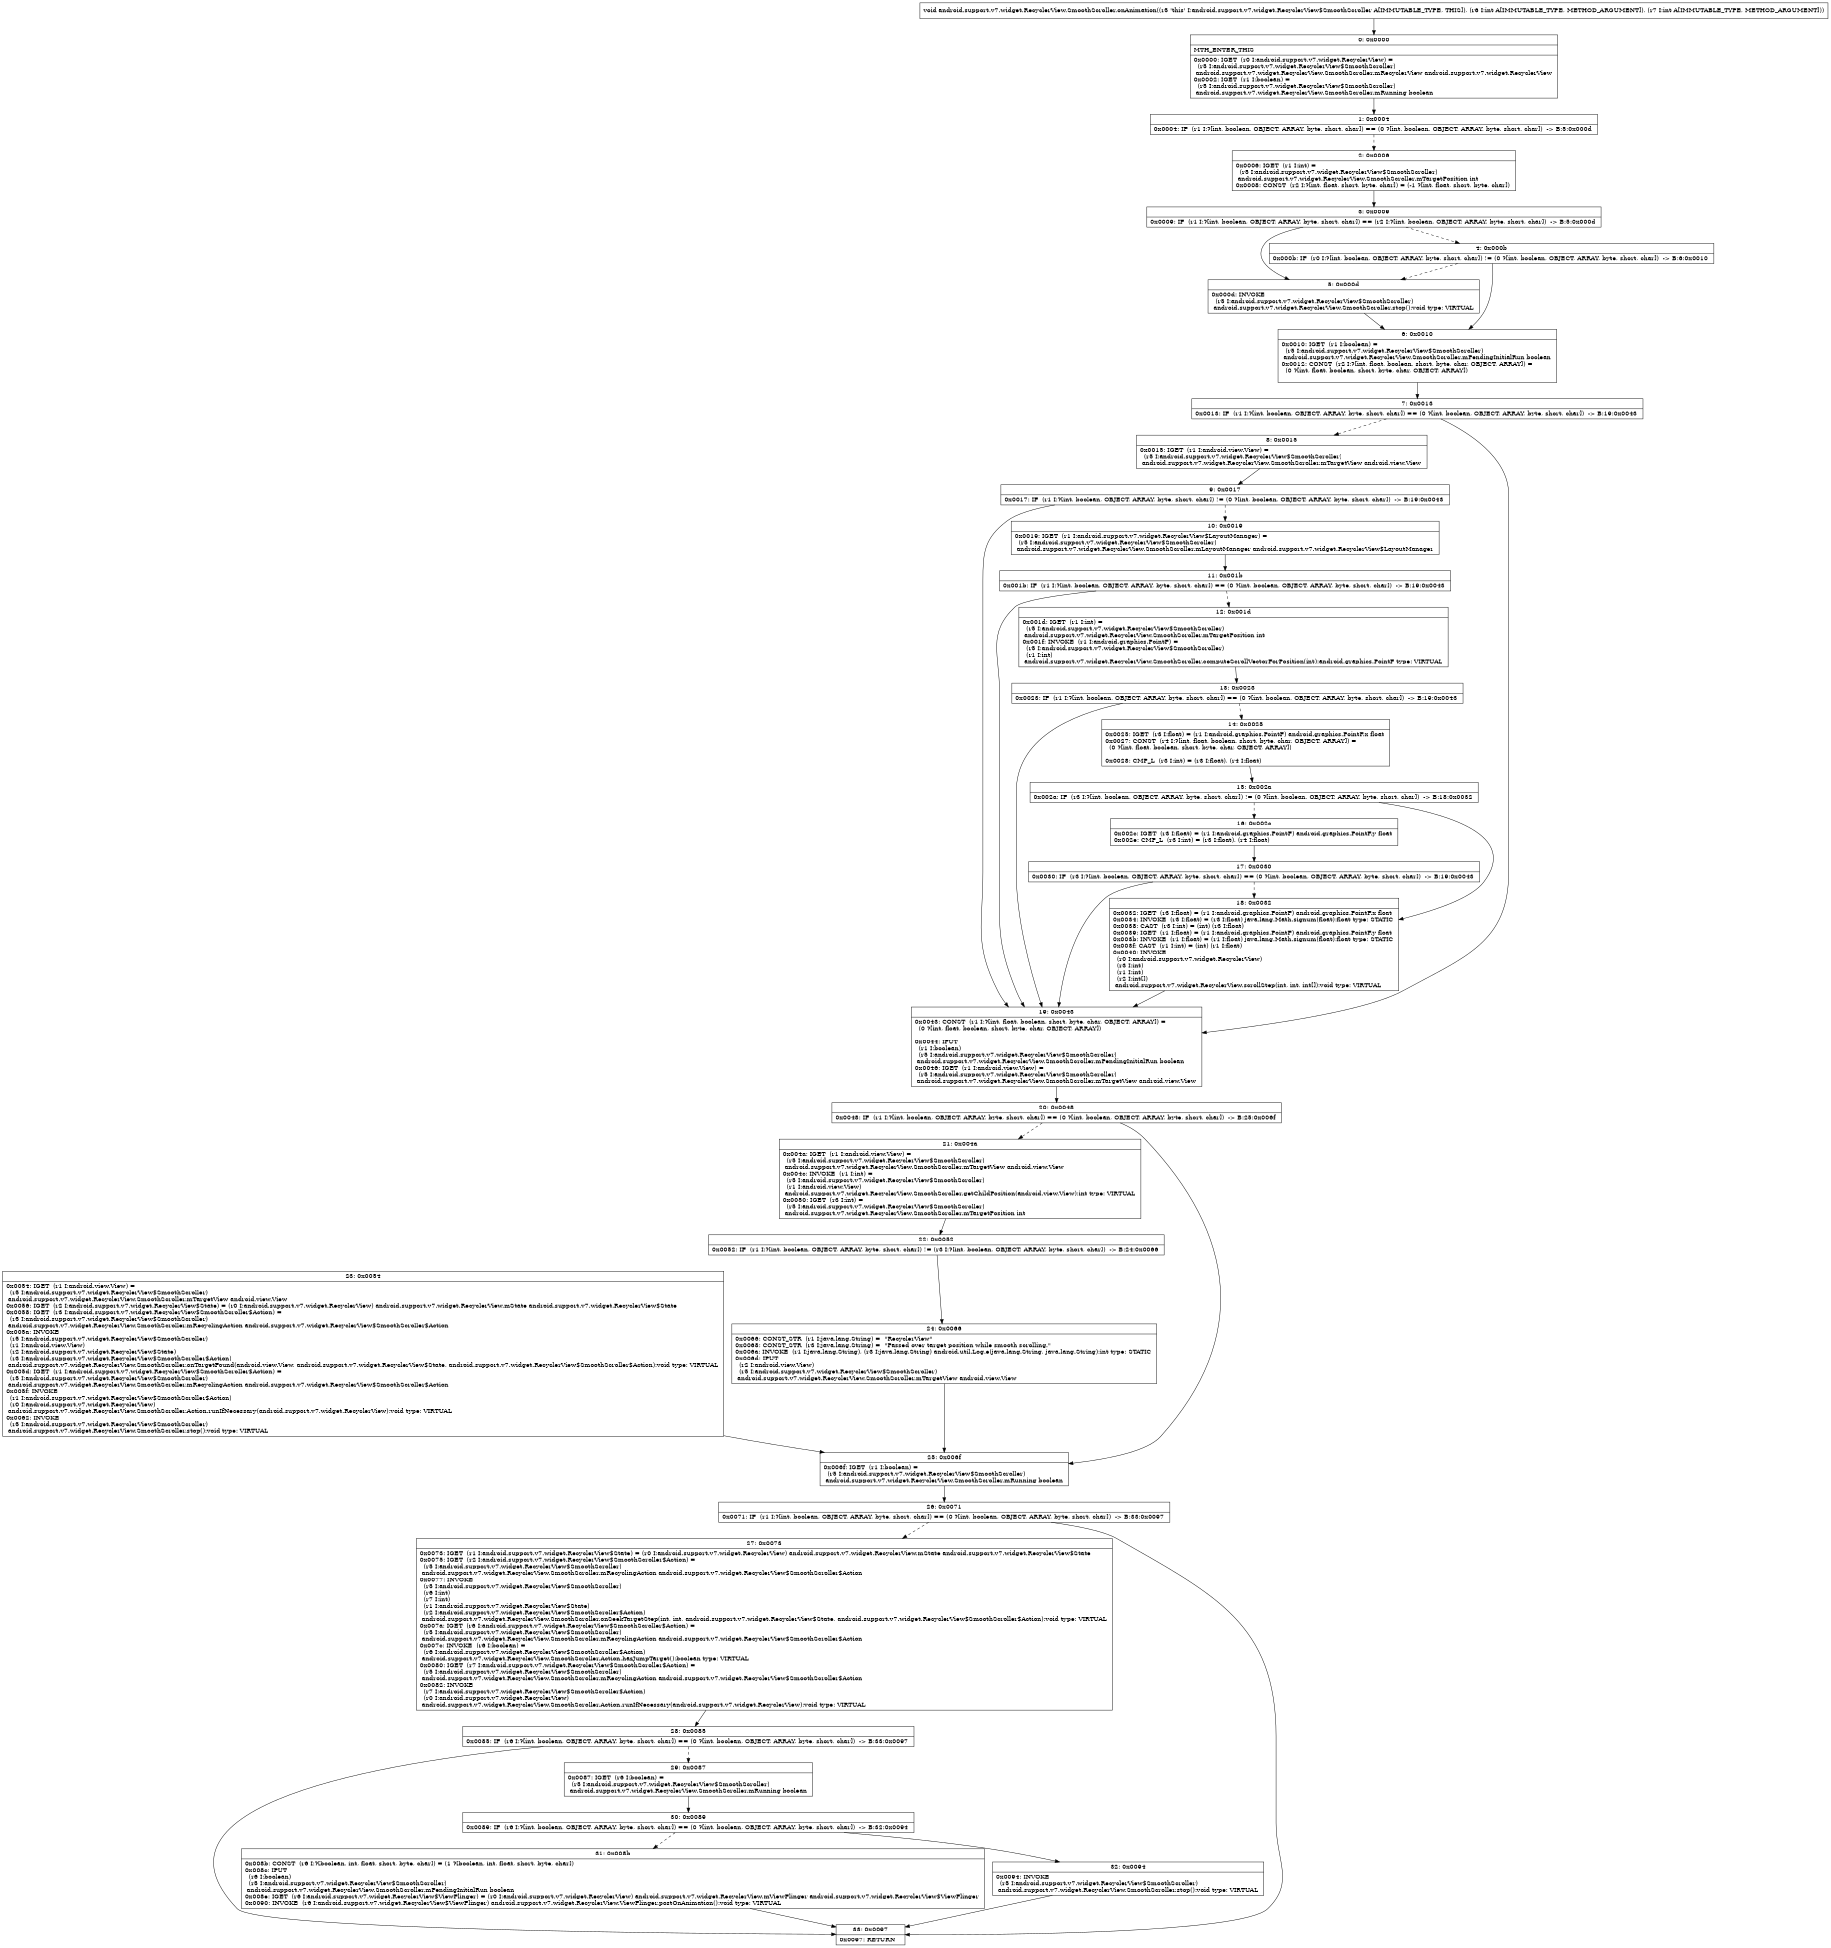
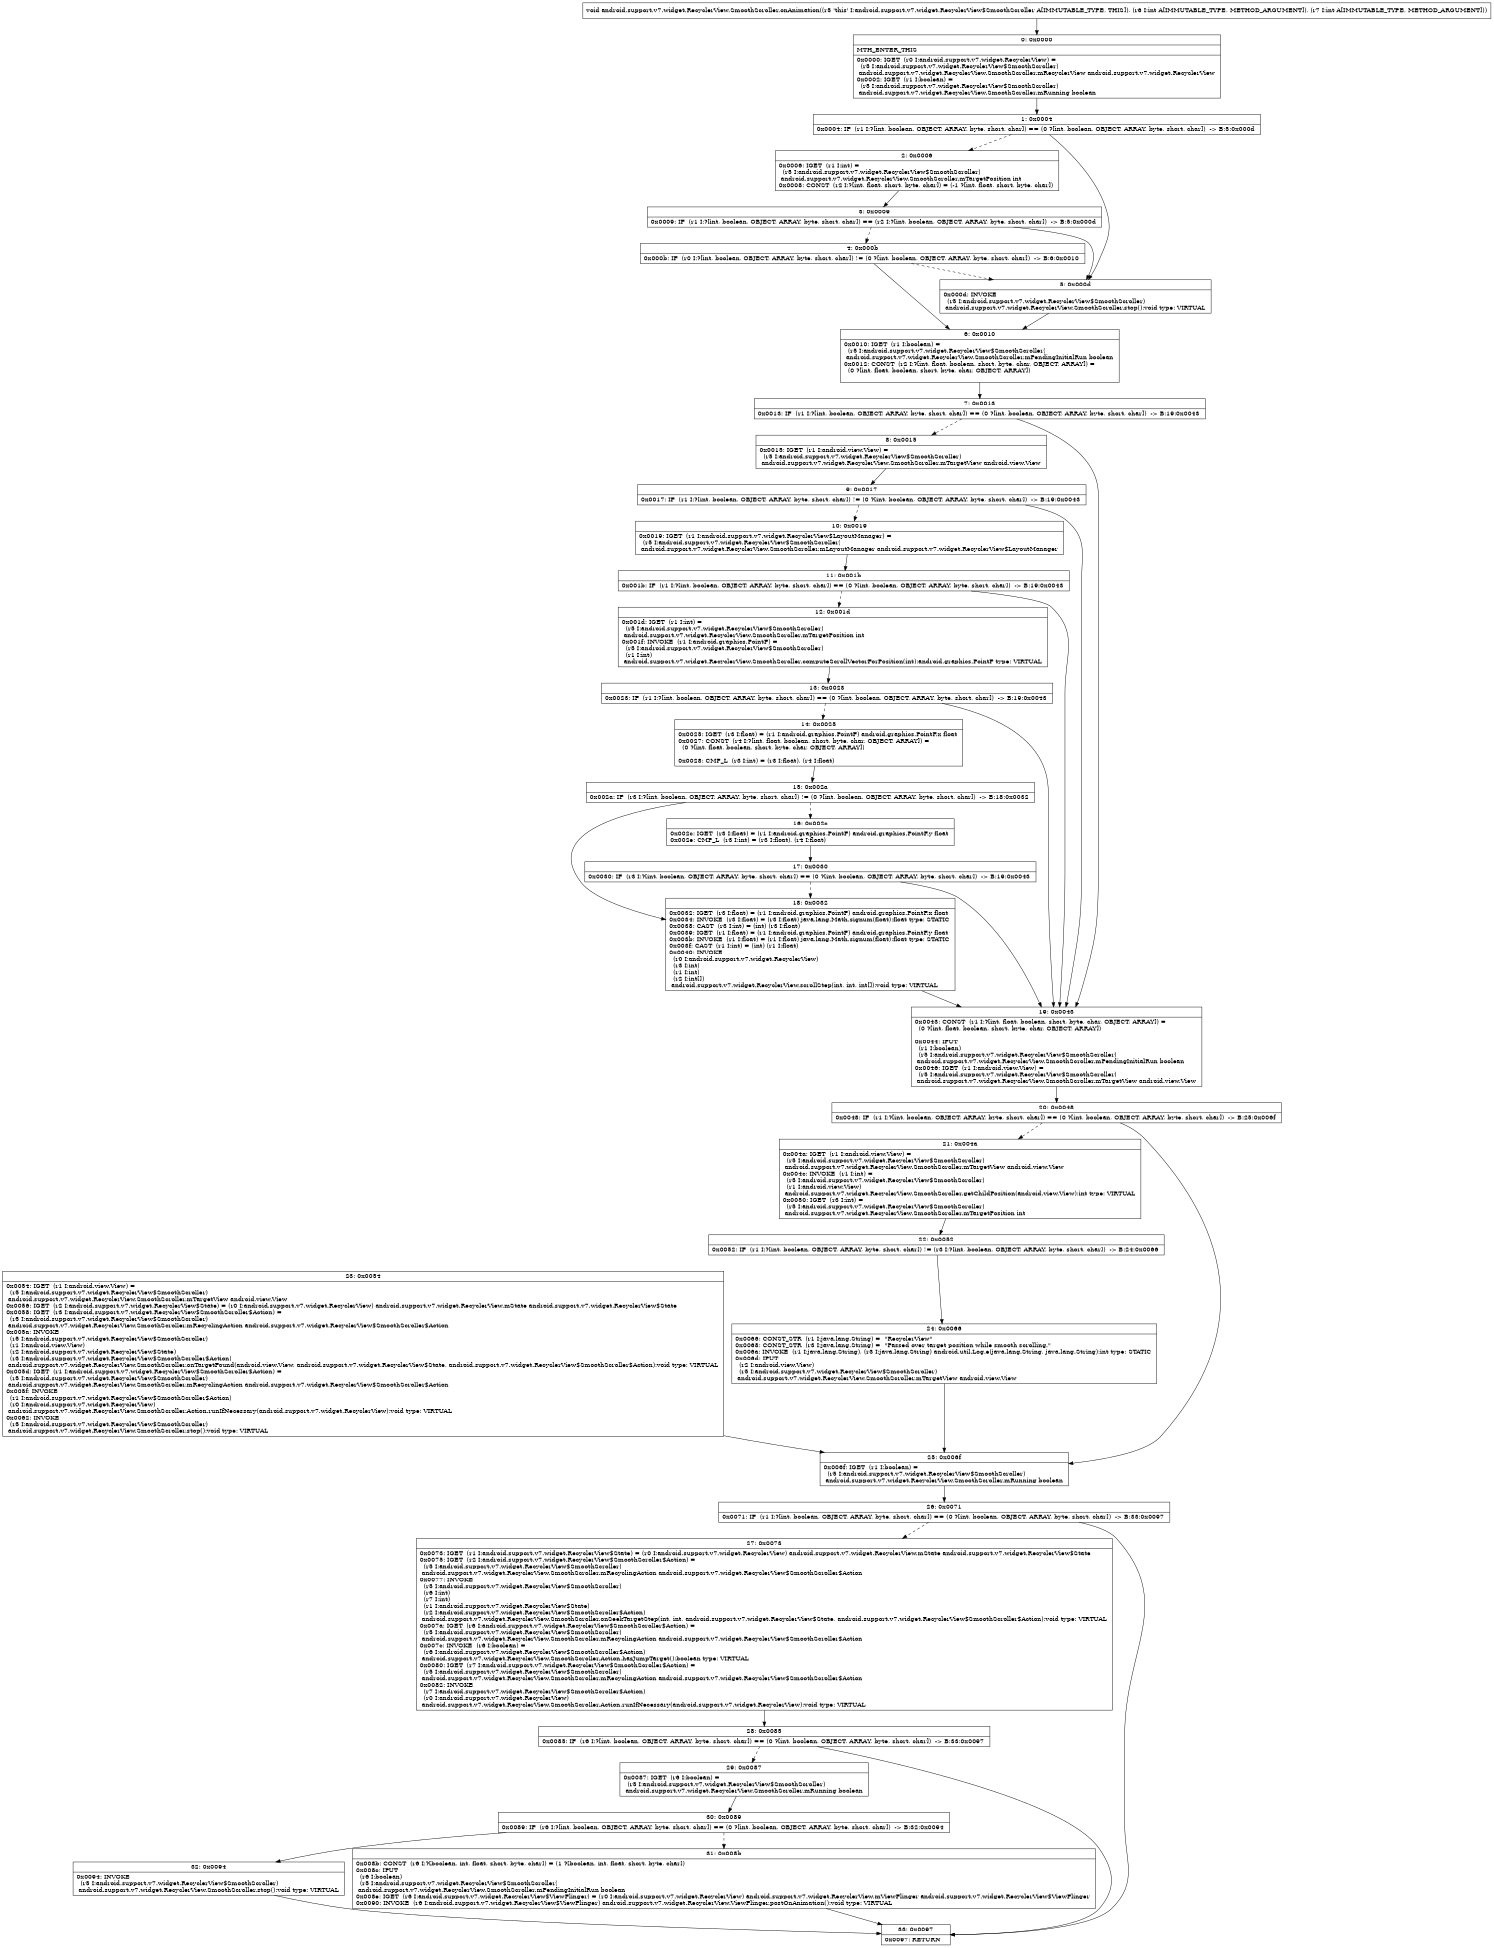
none -> (1102, 198)
